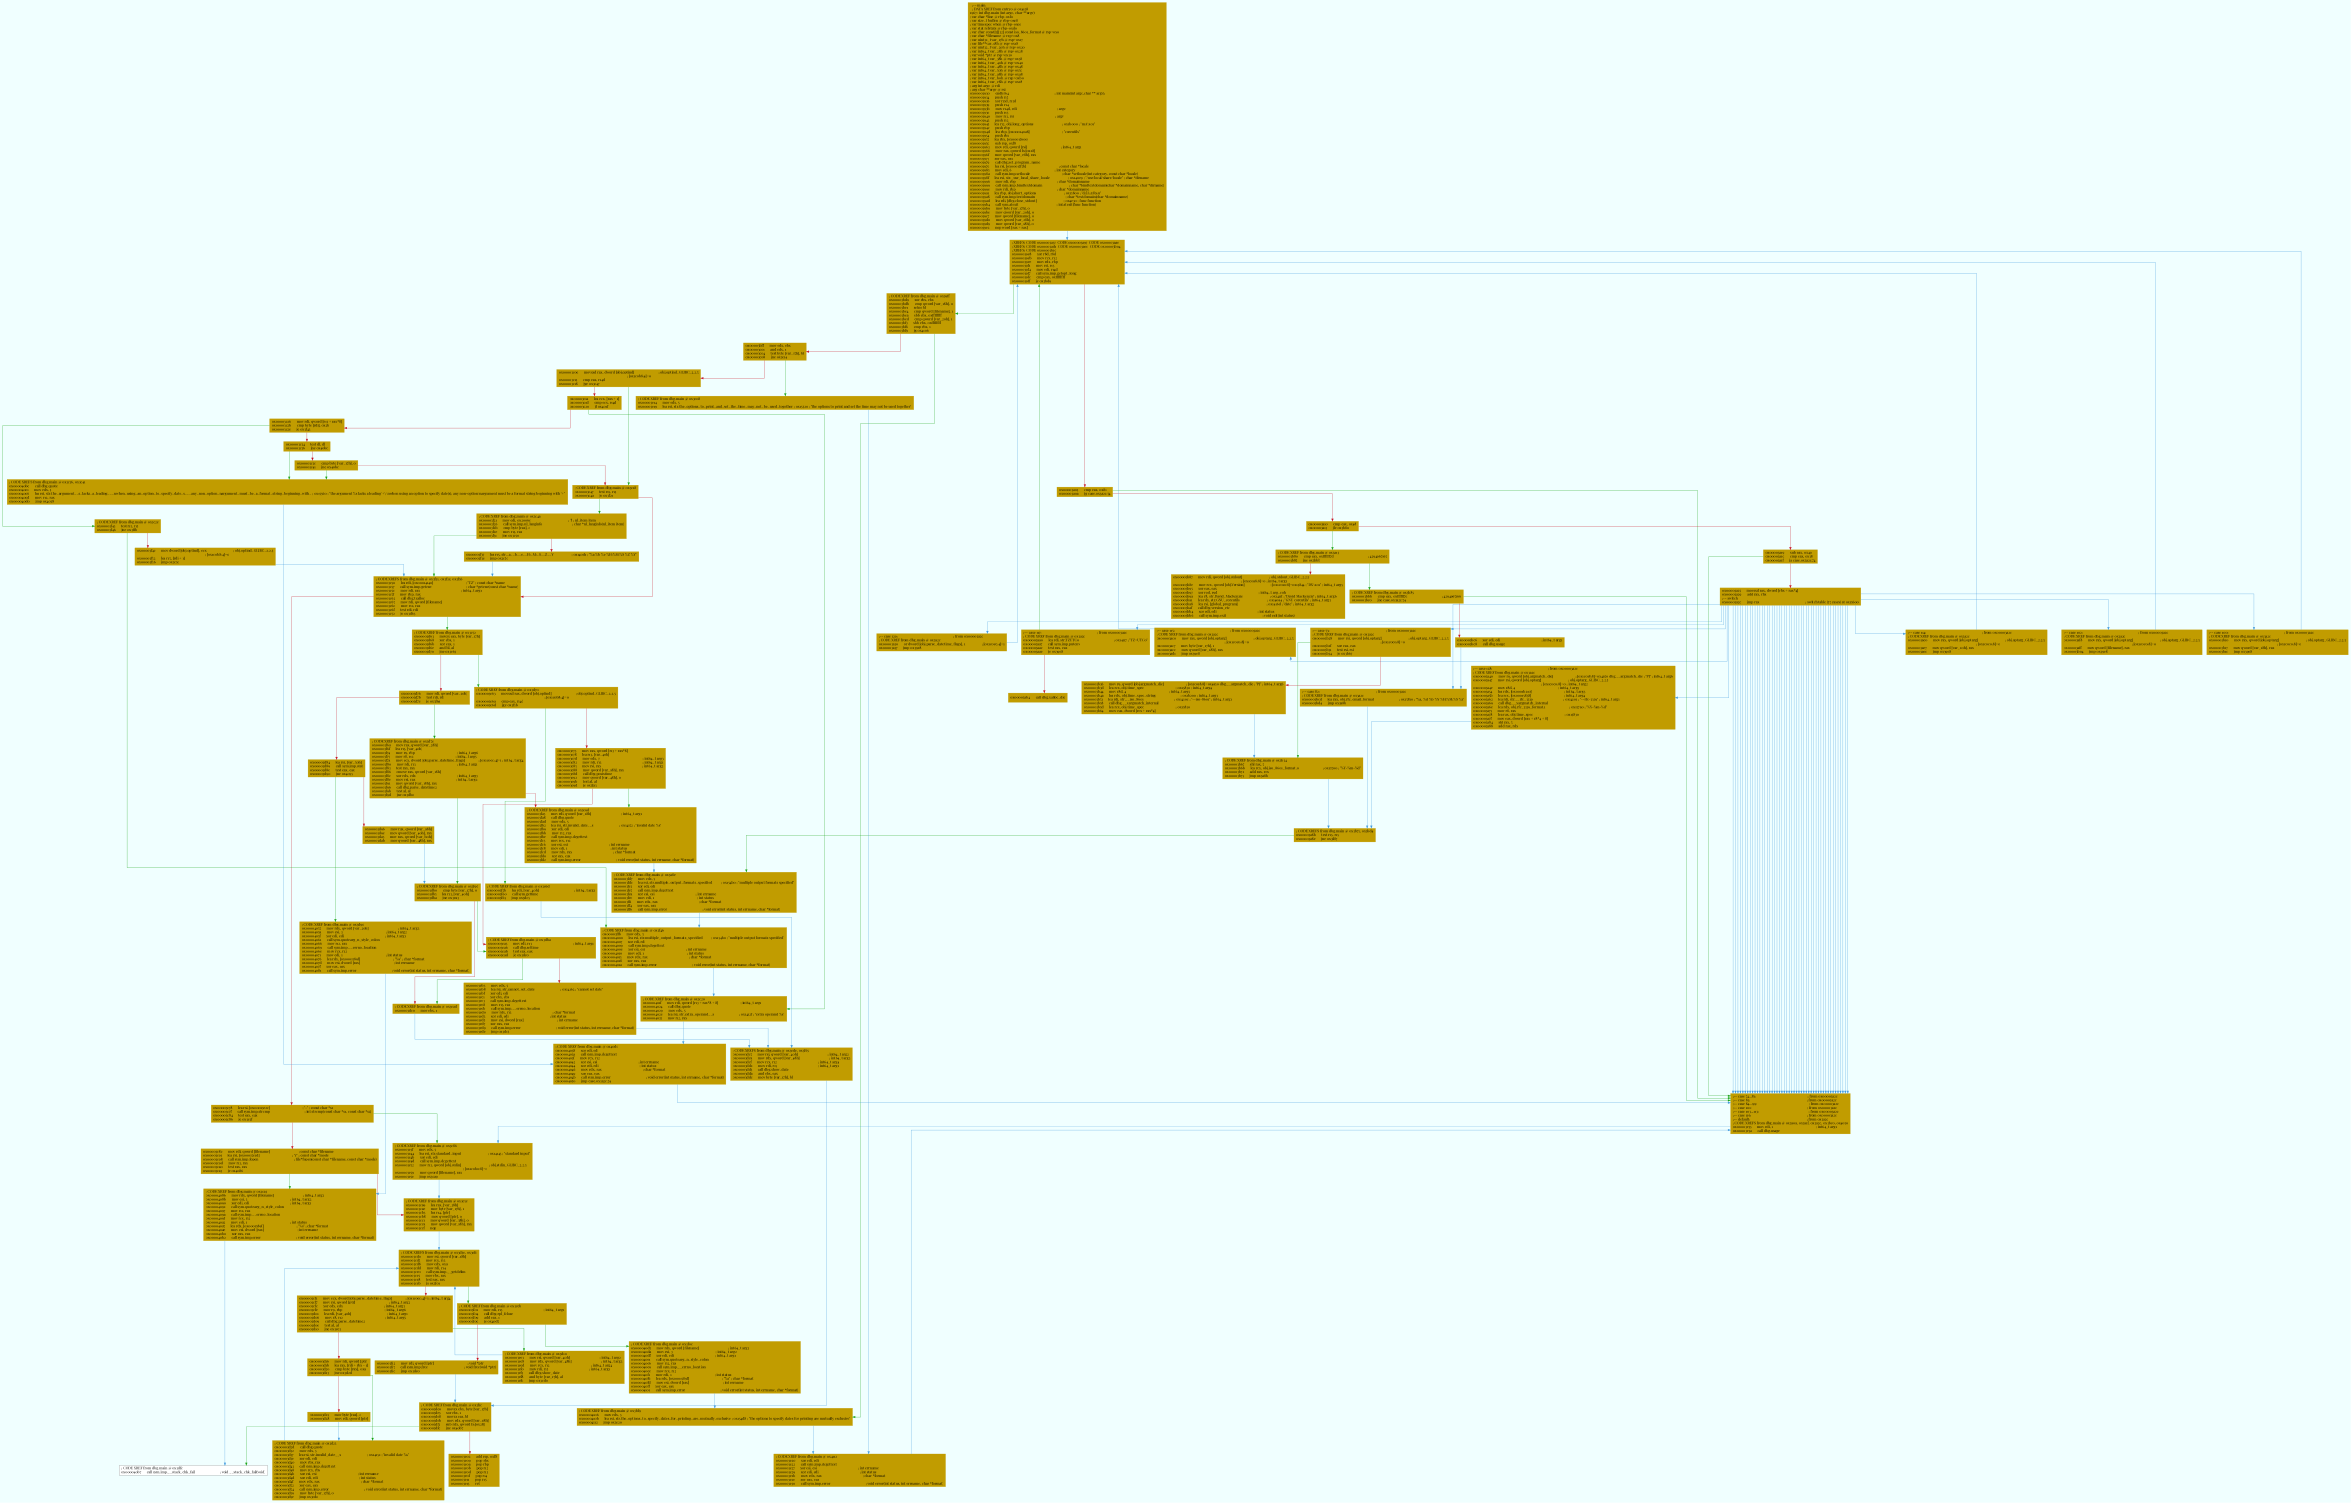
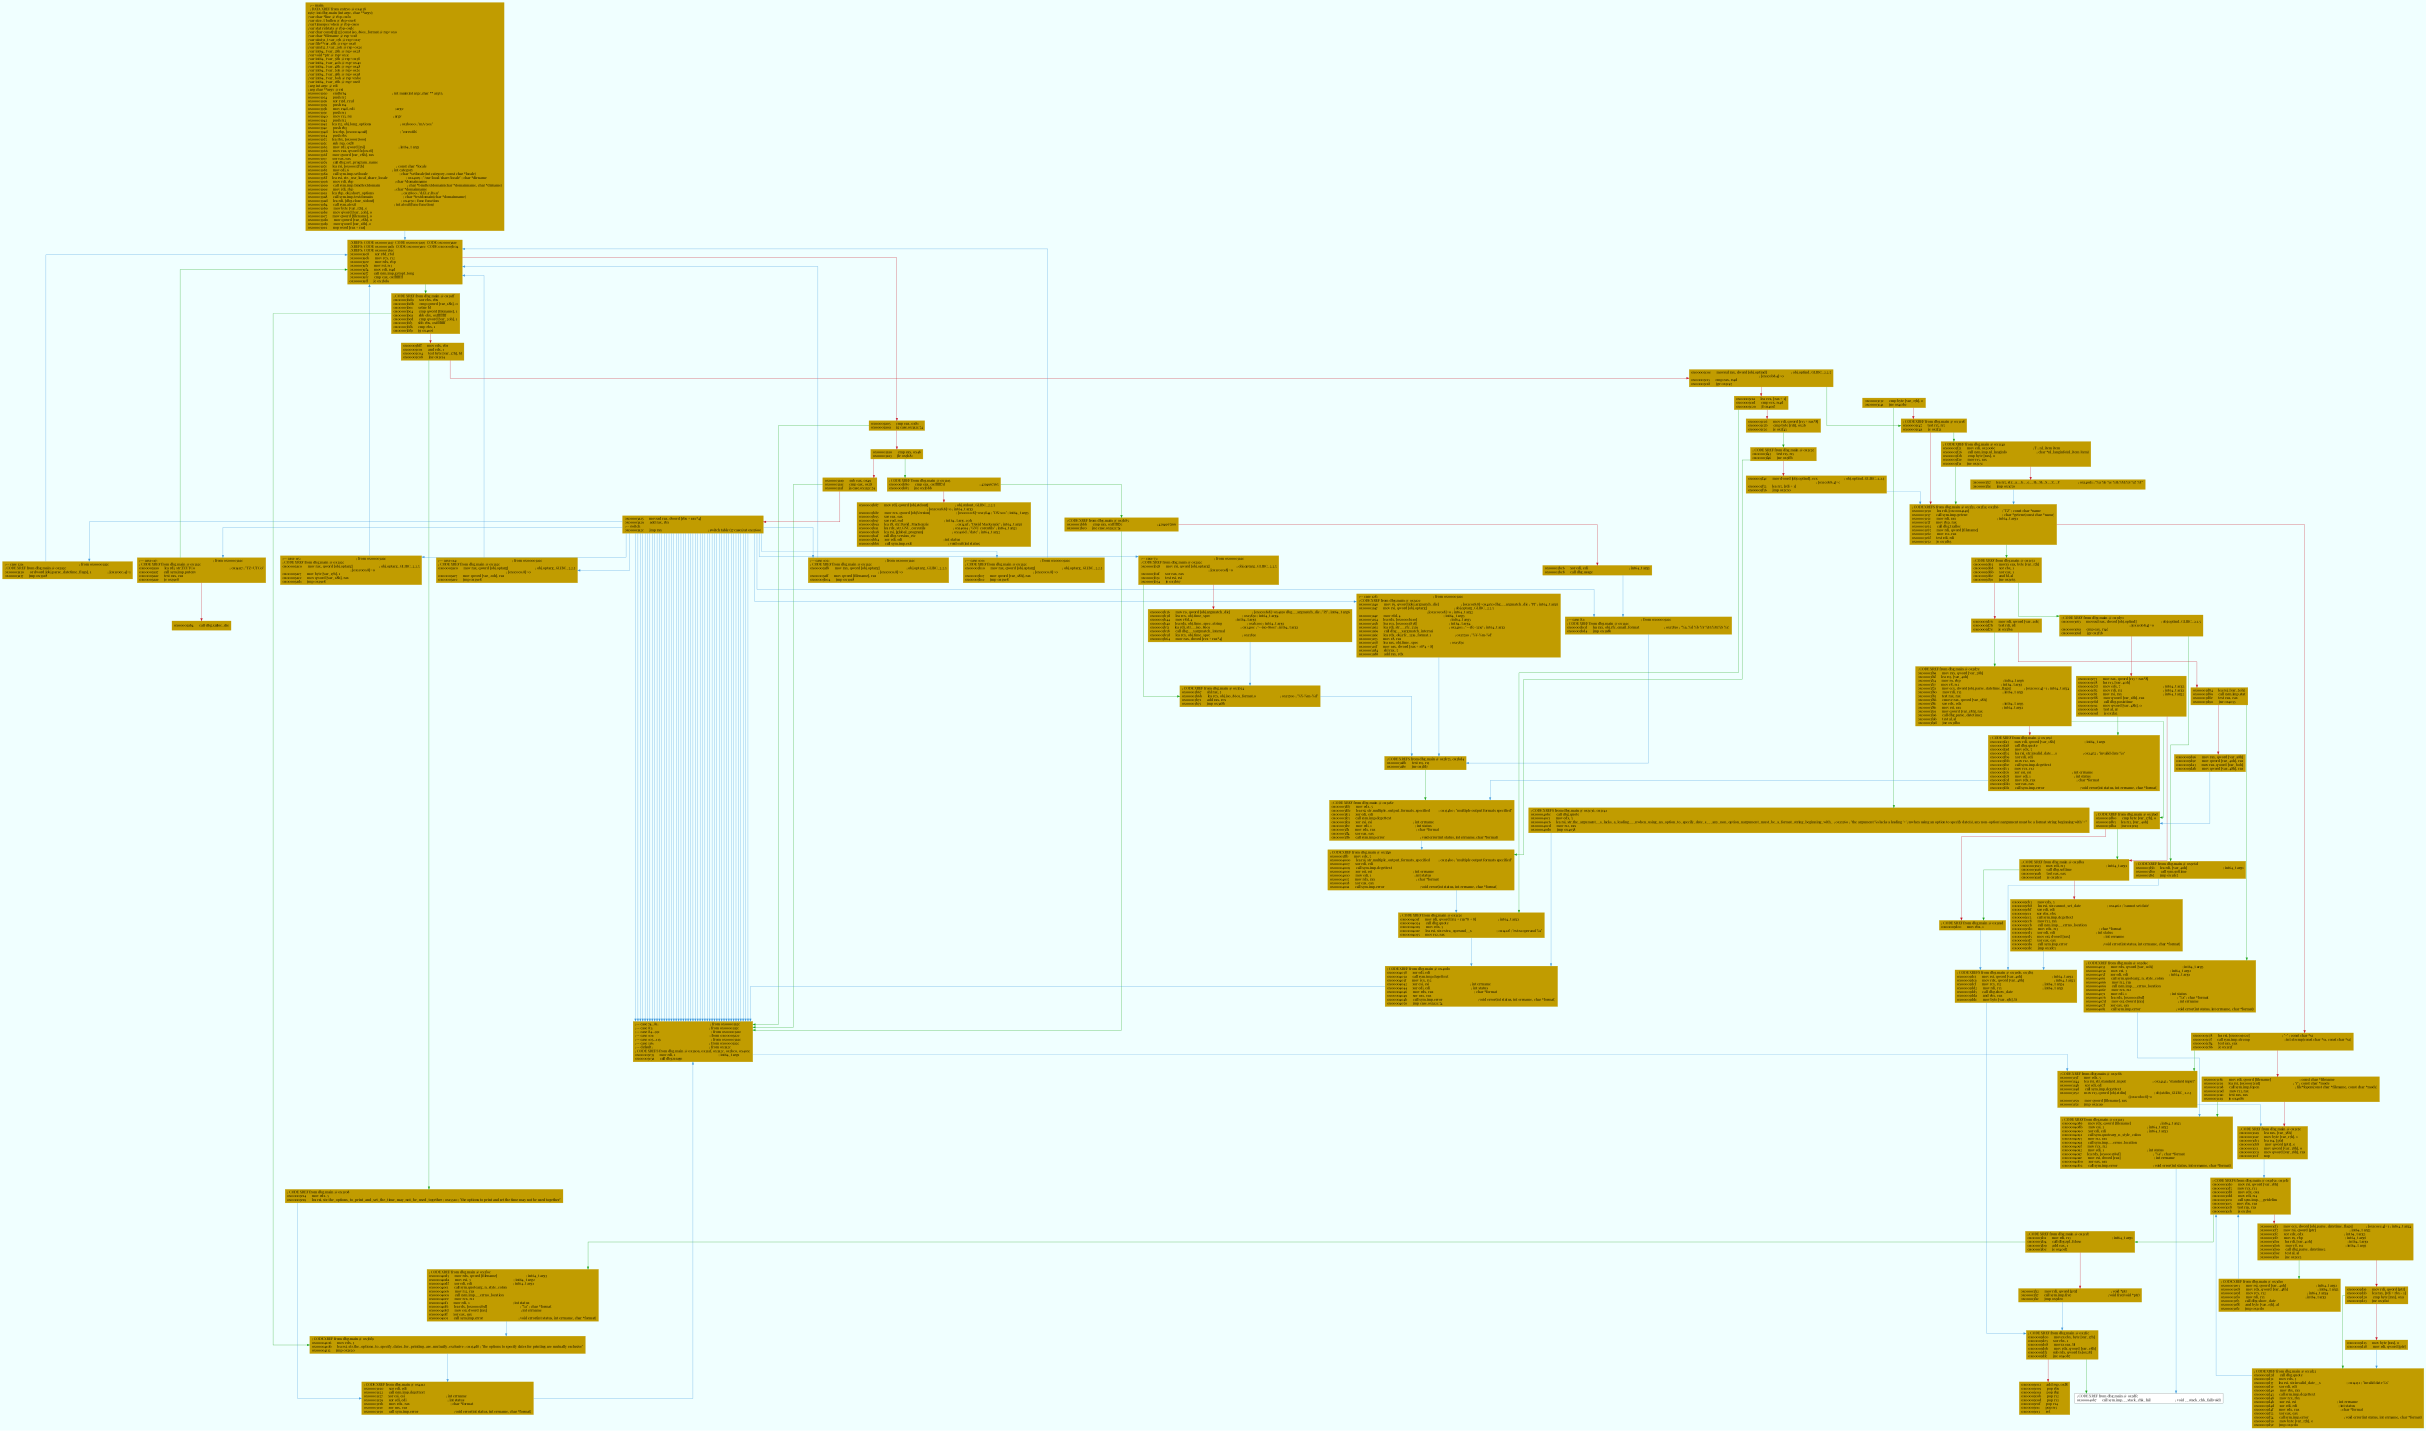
(307, 446) -> none
